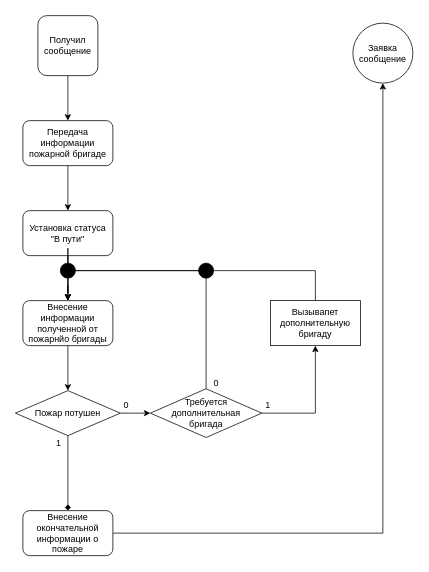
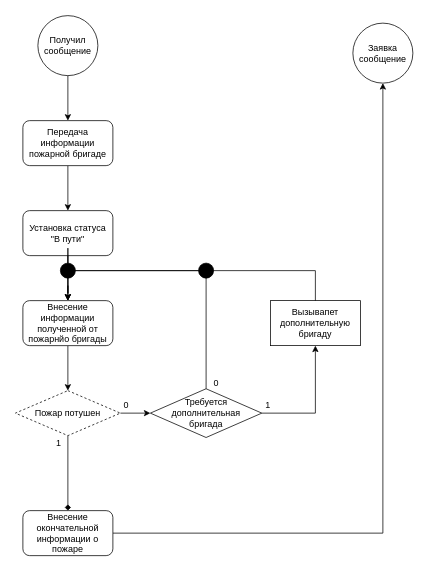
(68, 45) -> (68, 45)
(68, 413) -> (68, 413)
